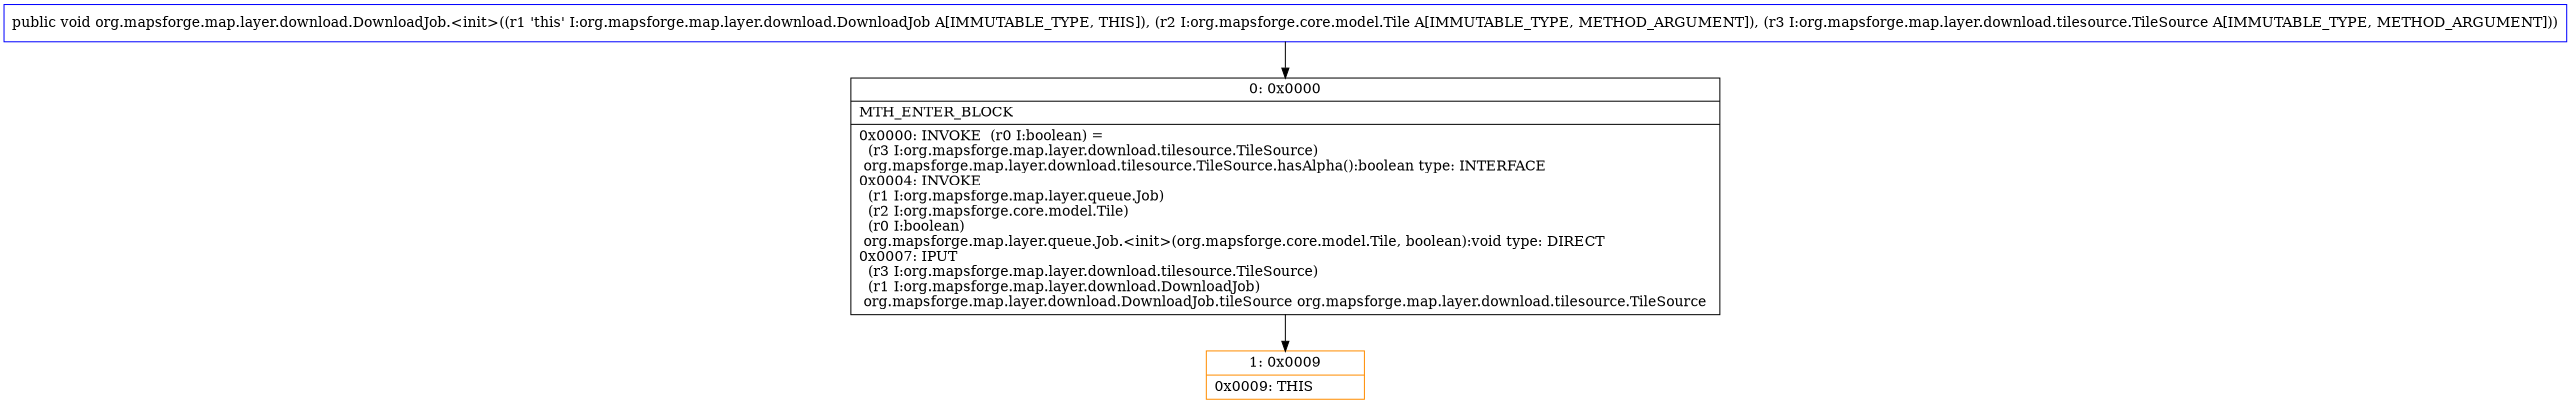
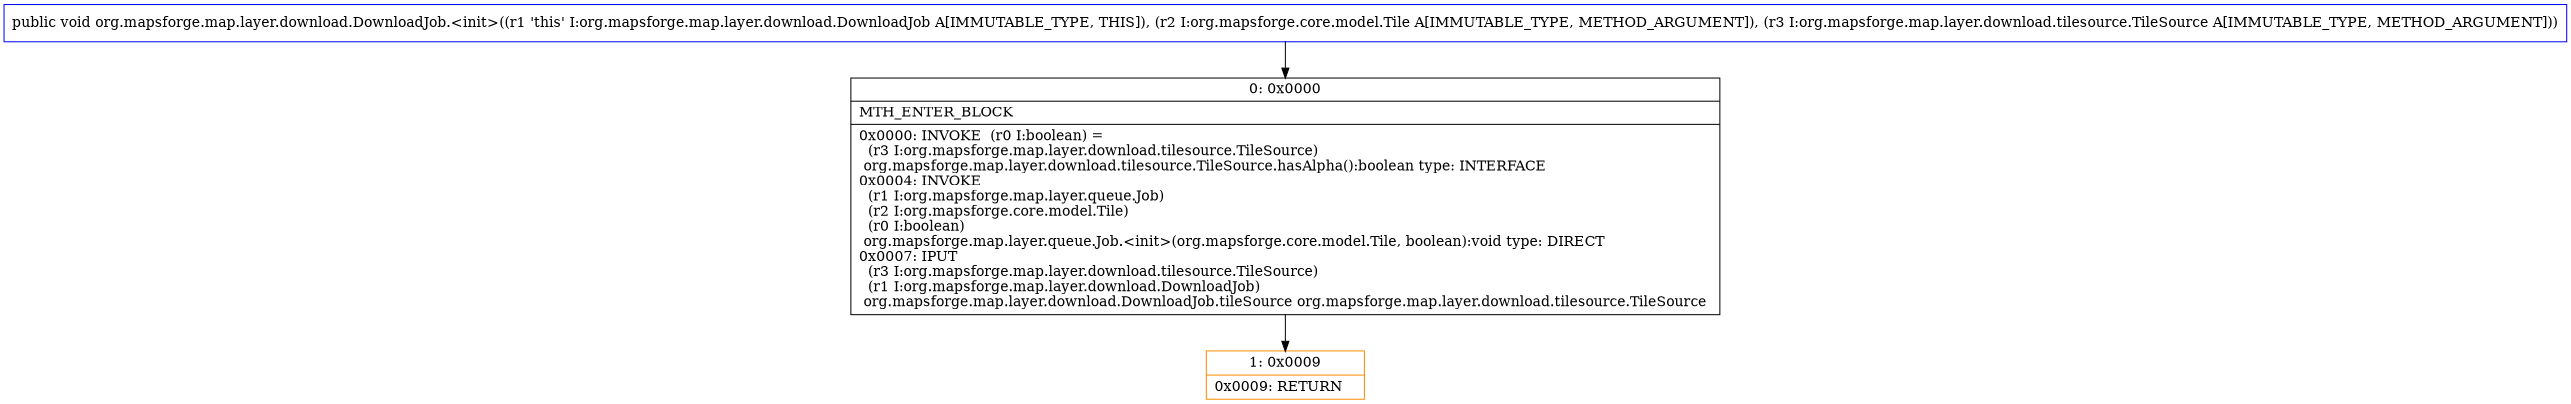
(1271, 387) -> (1285, 387)
